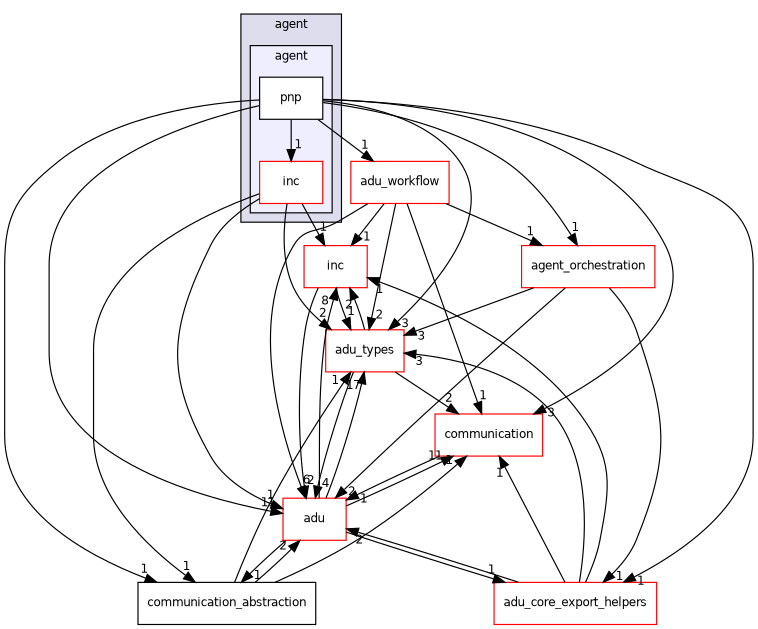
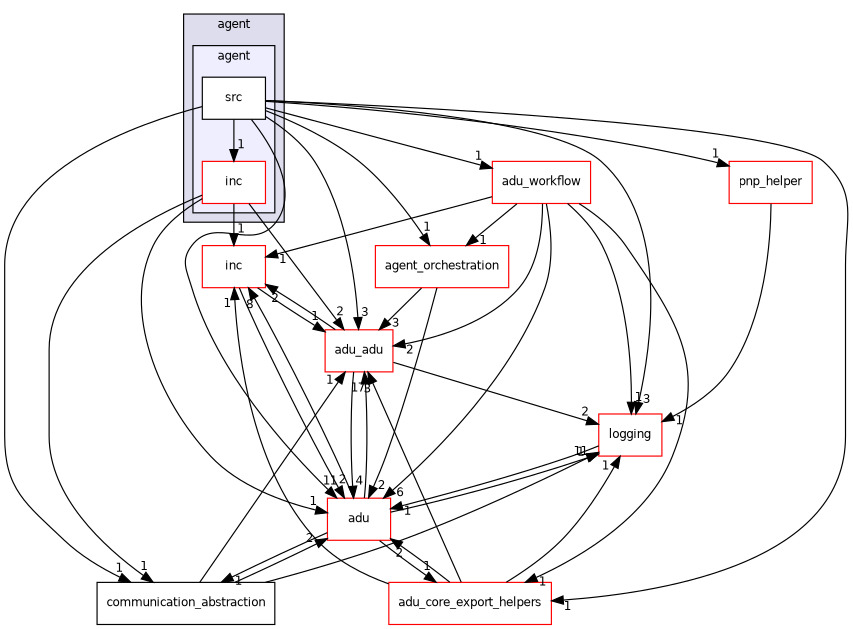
(291, 98) -> (234, 98)
none -> (771, 182)
(365, 351) -> (359, 351)
(660, 431) -> (688, 394)
(489, 435) -> (630, 435)
